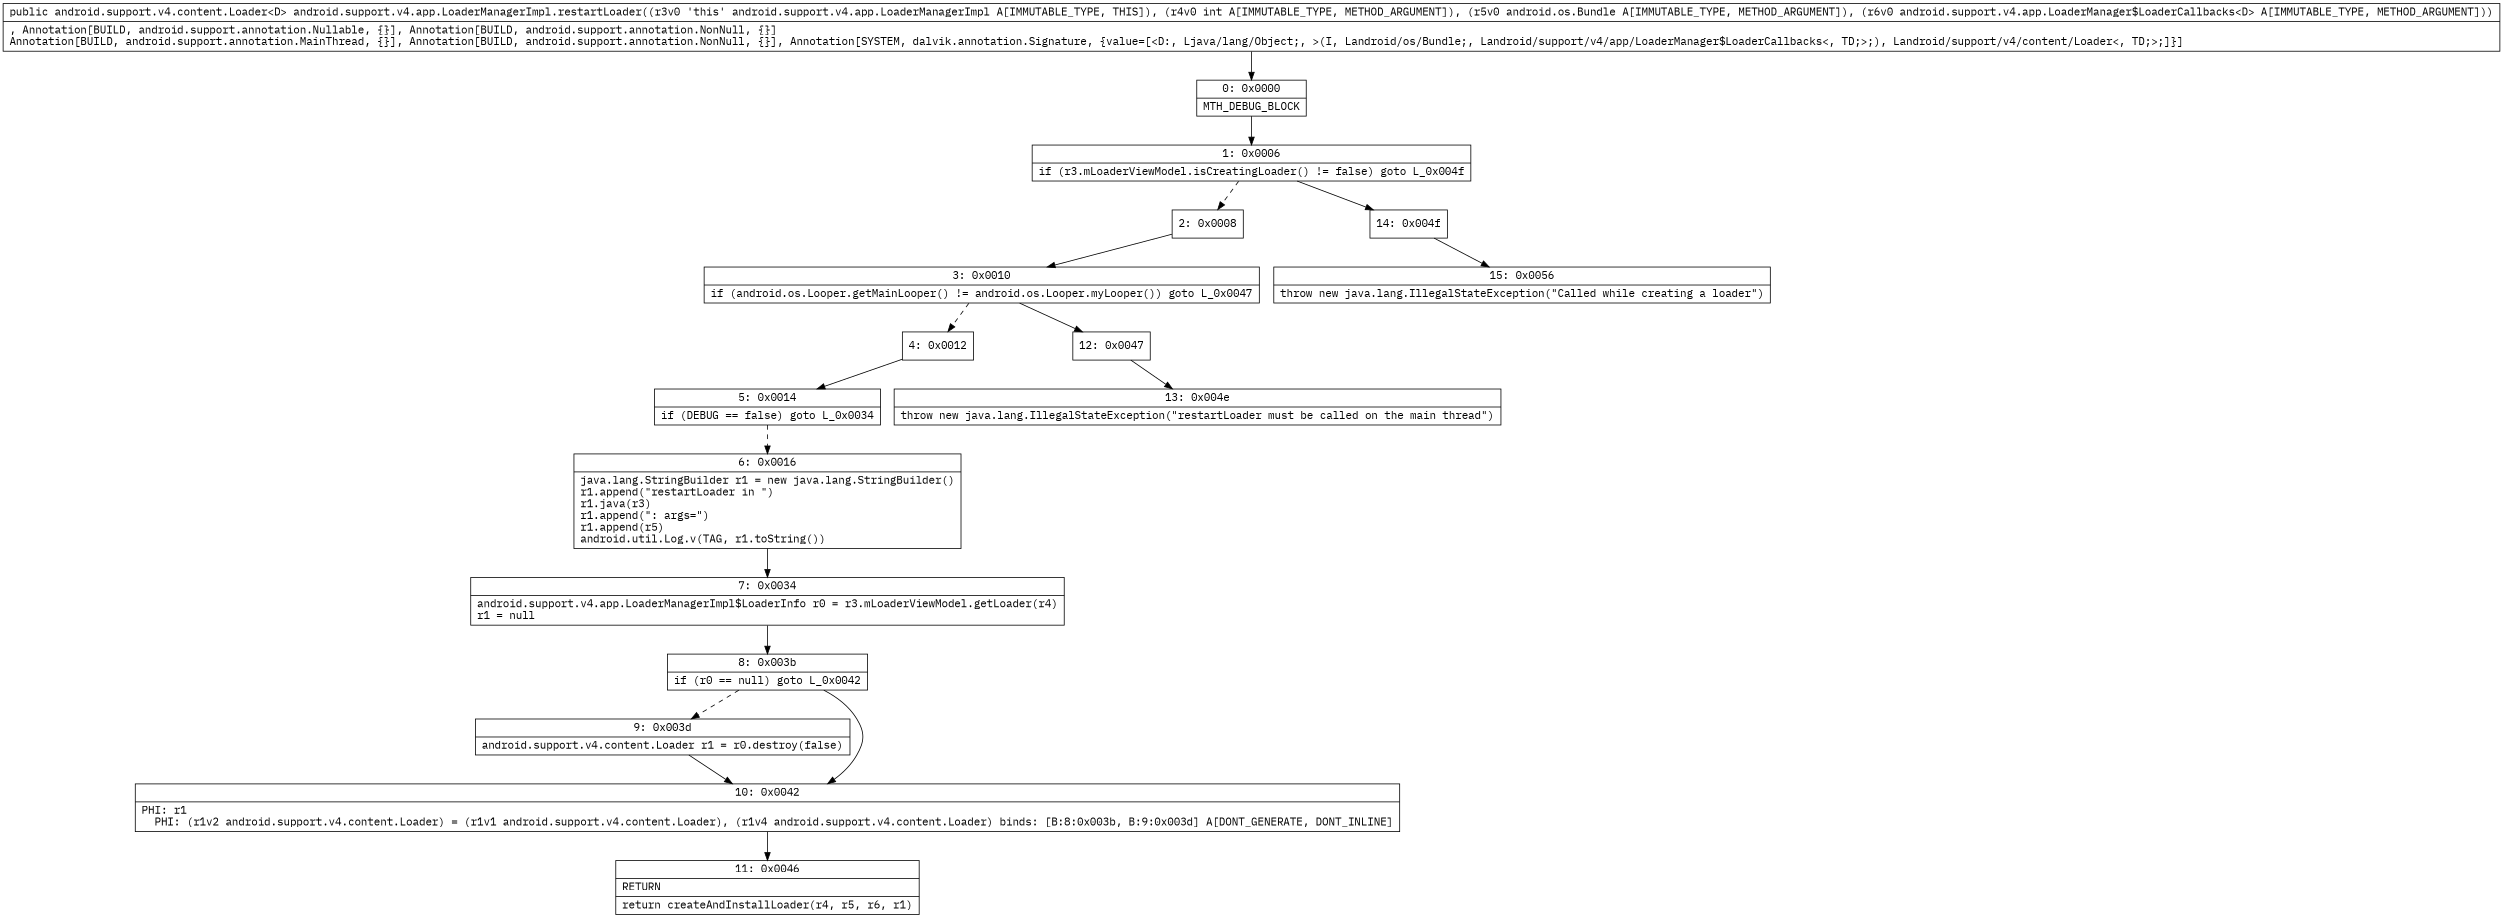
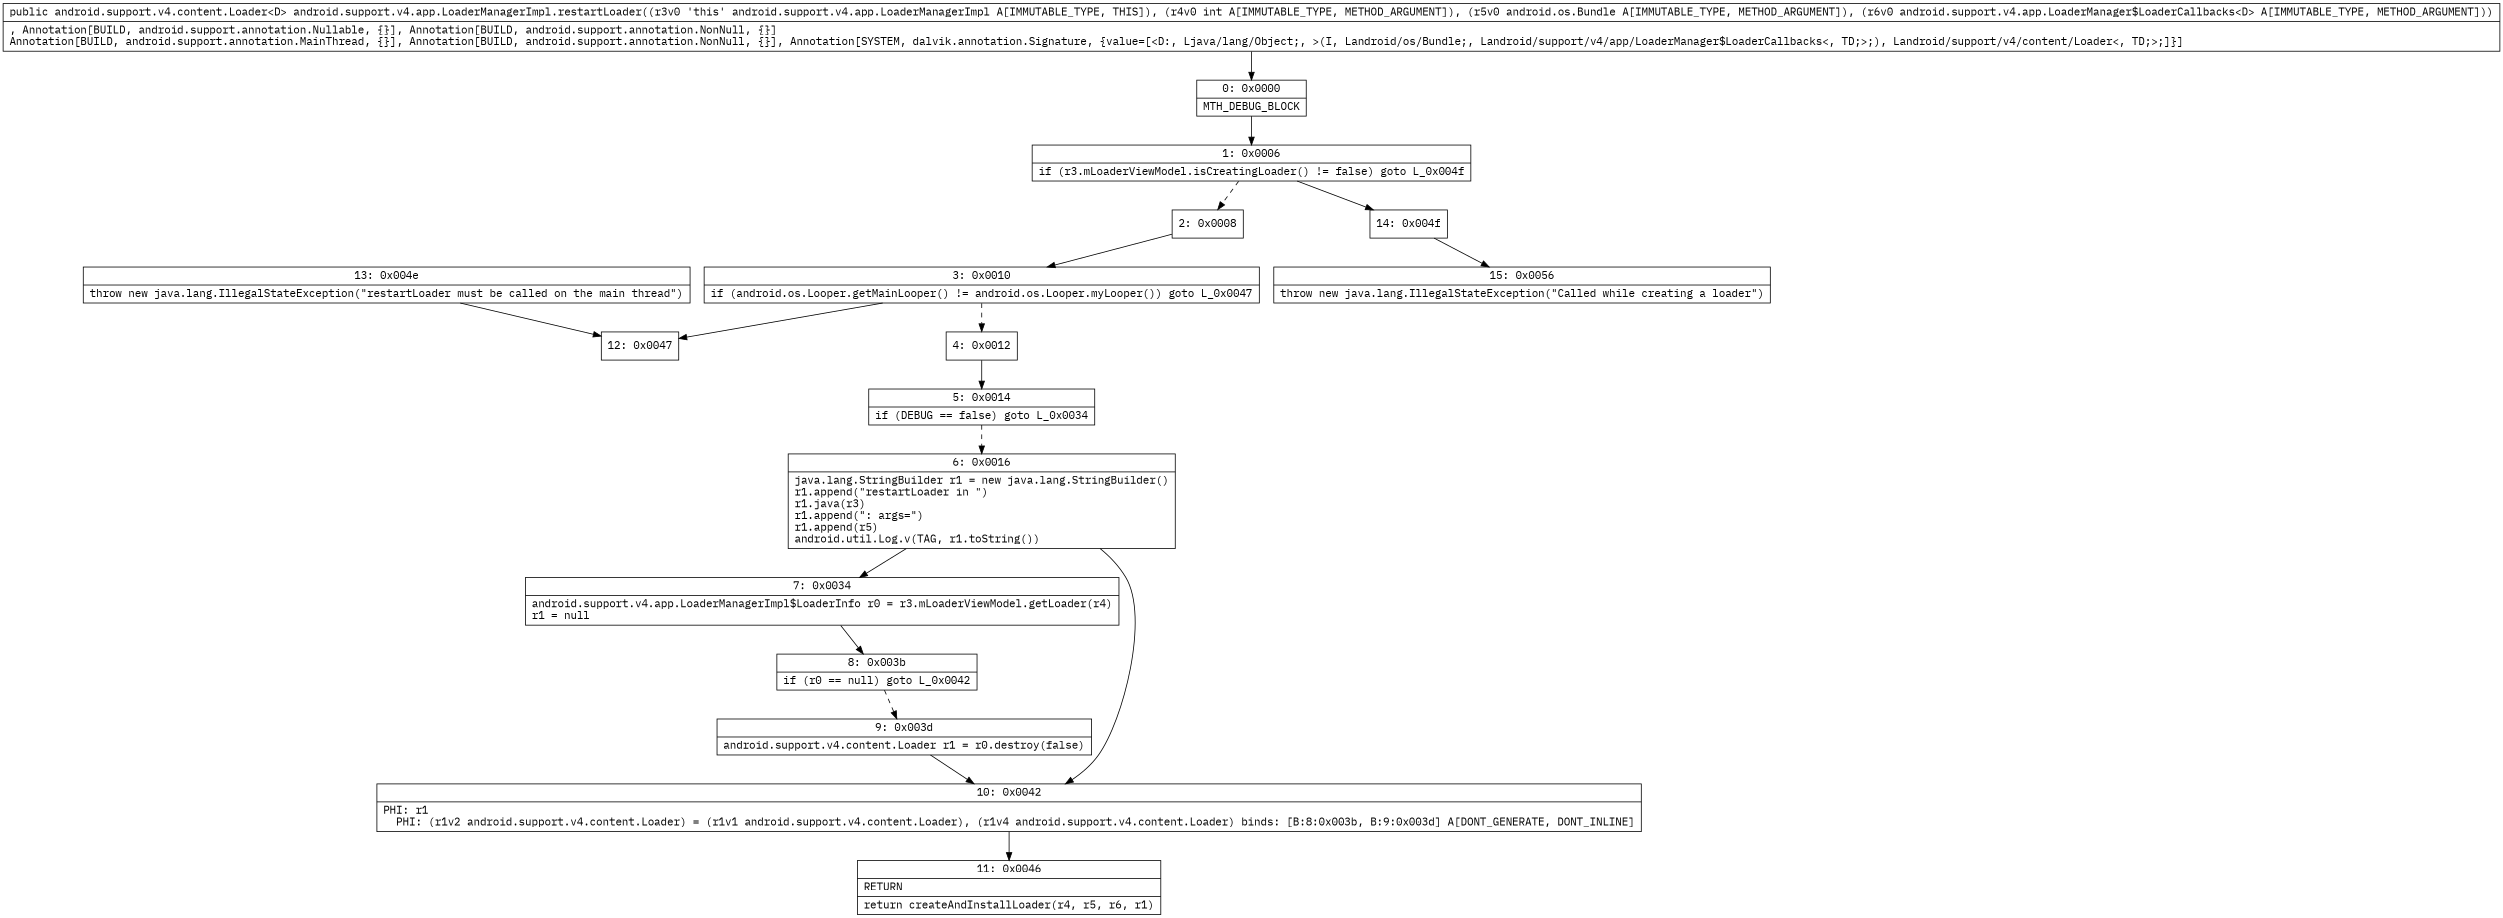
(1148, 372) -> (527, 319)
(862, 731) -> (1131, 667)
